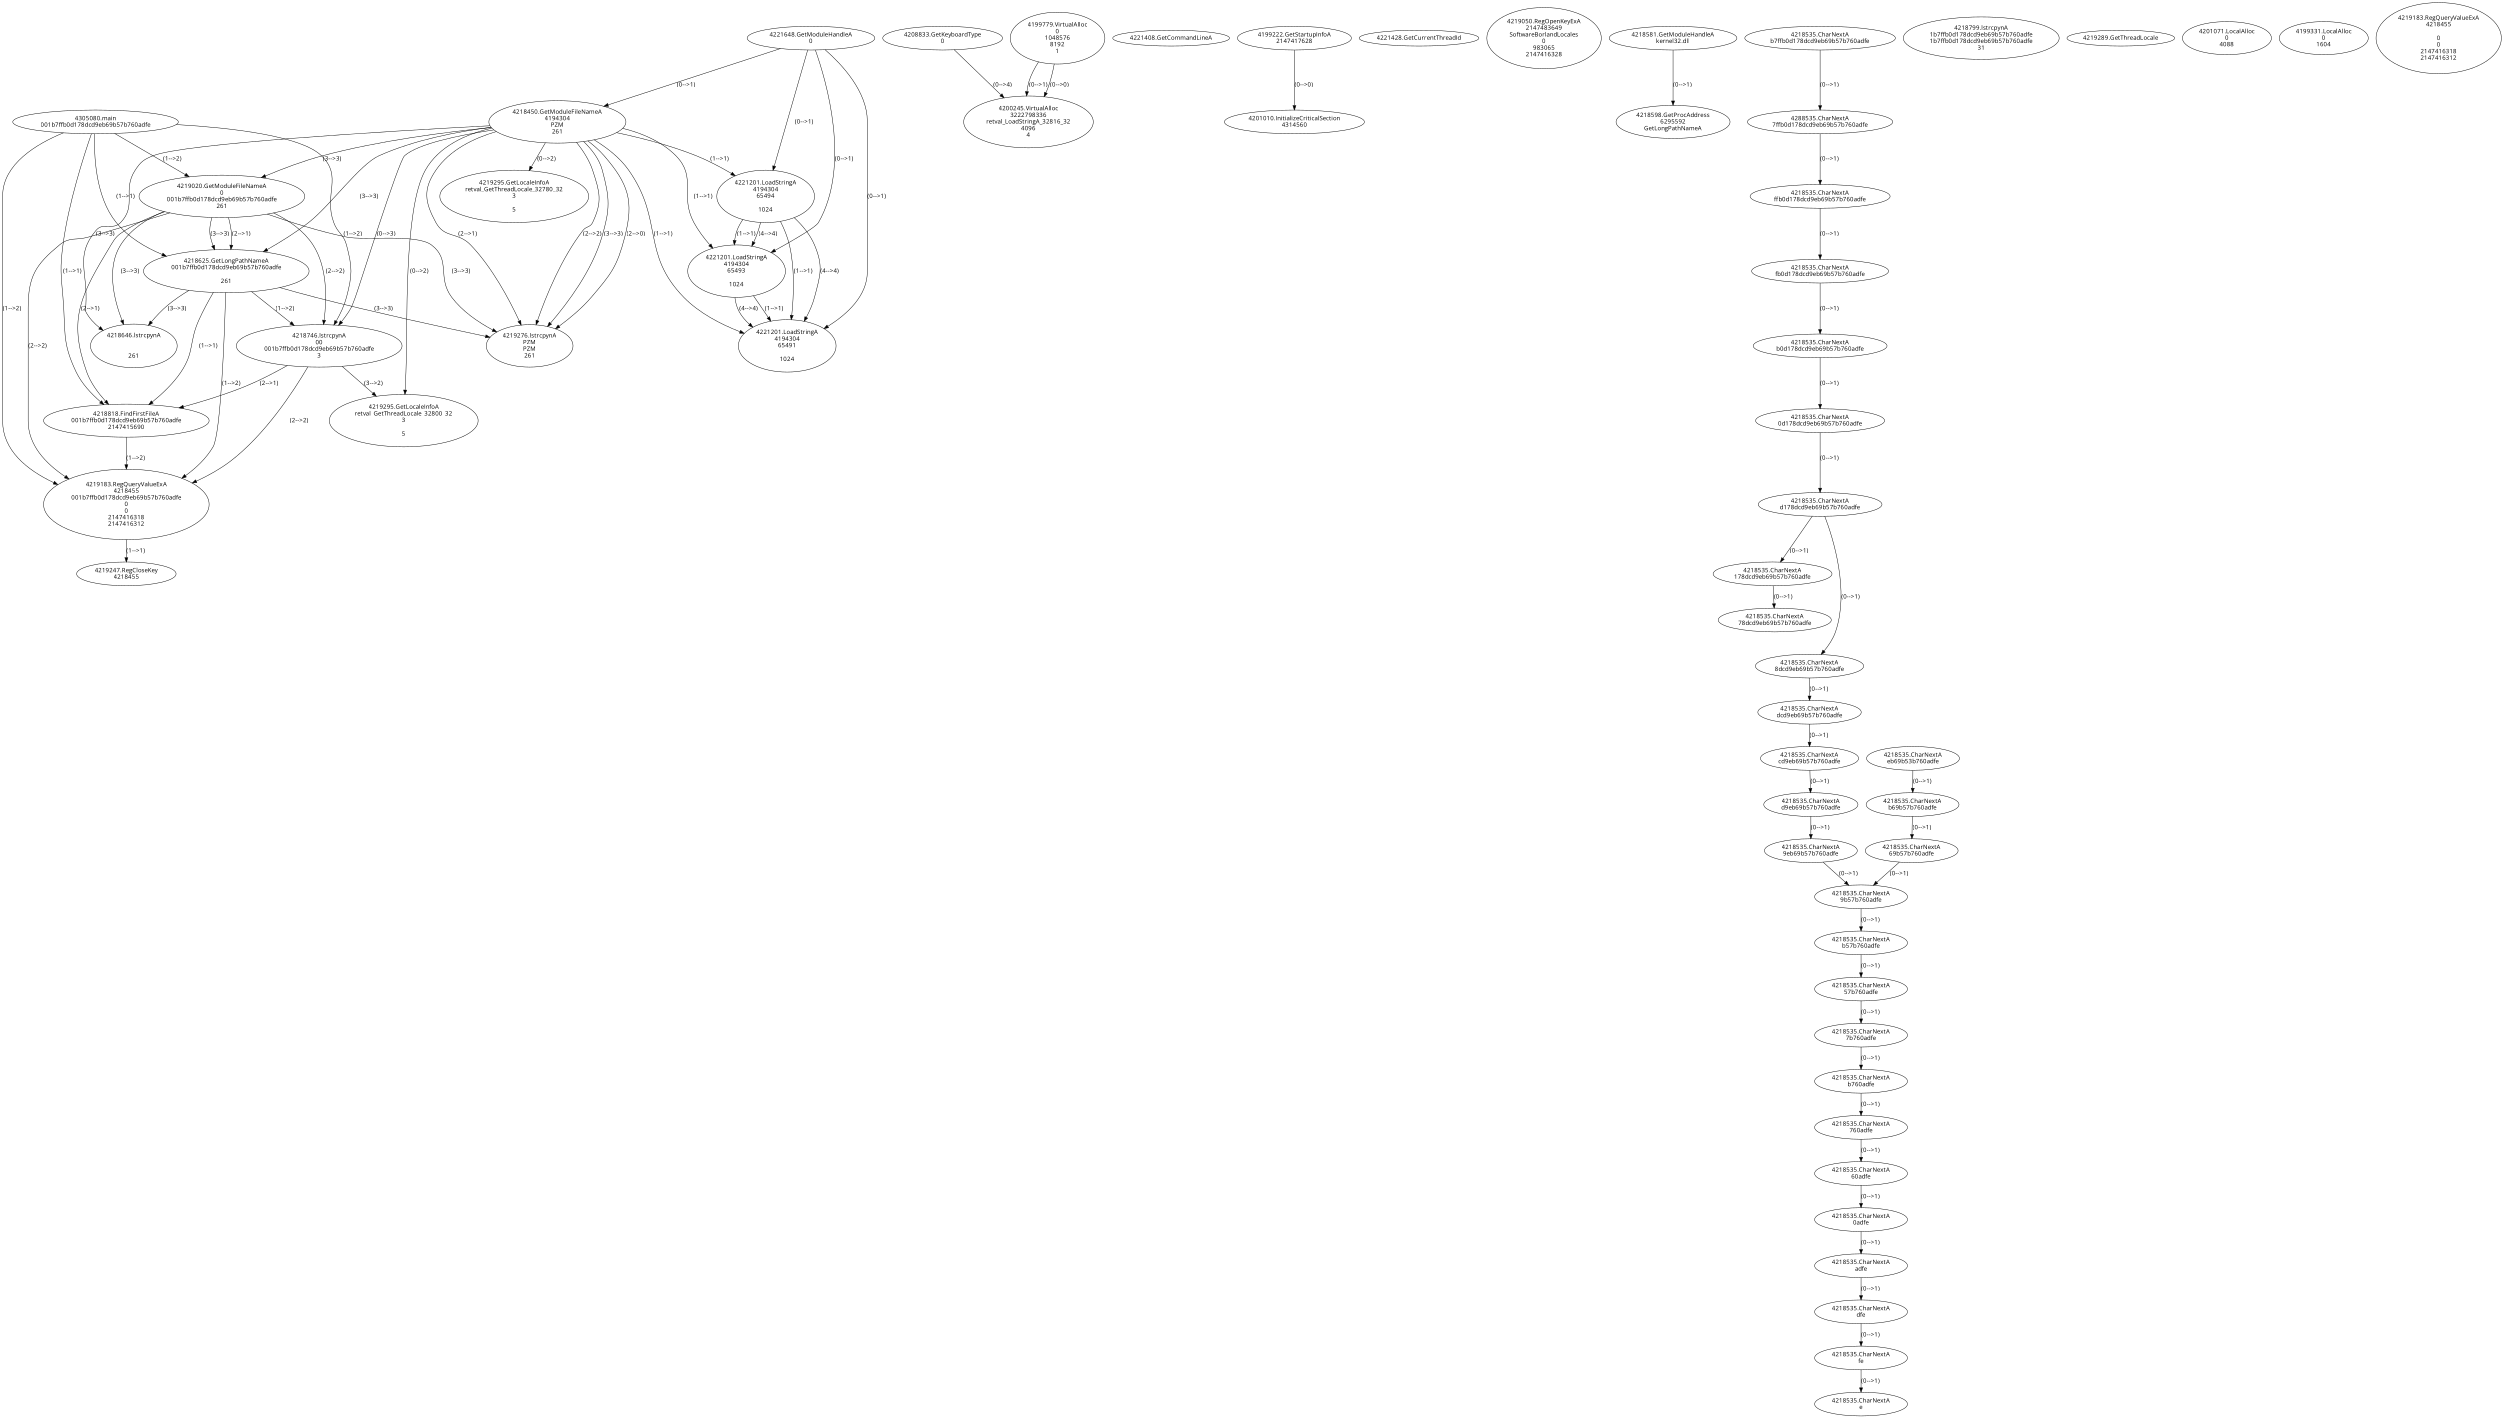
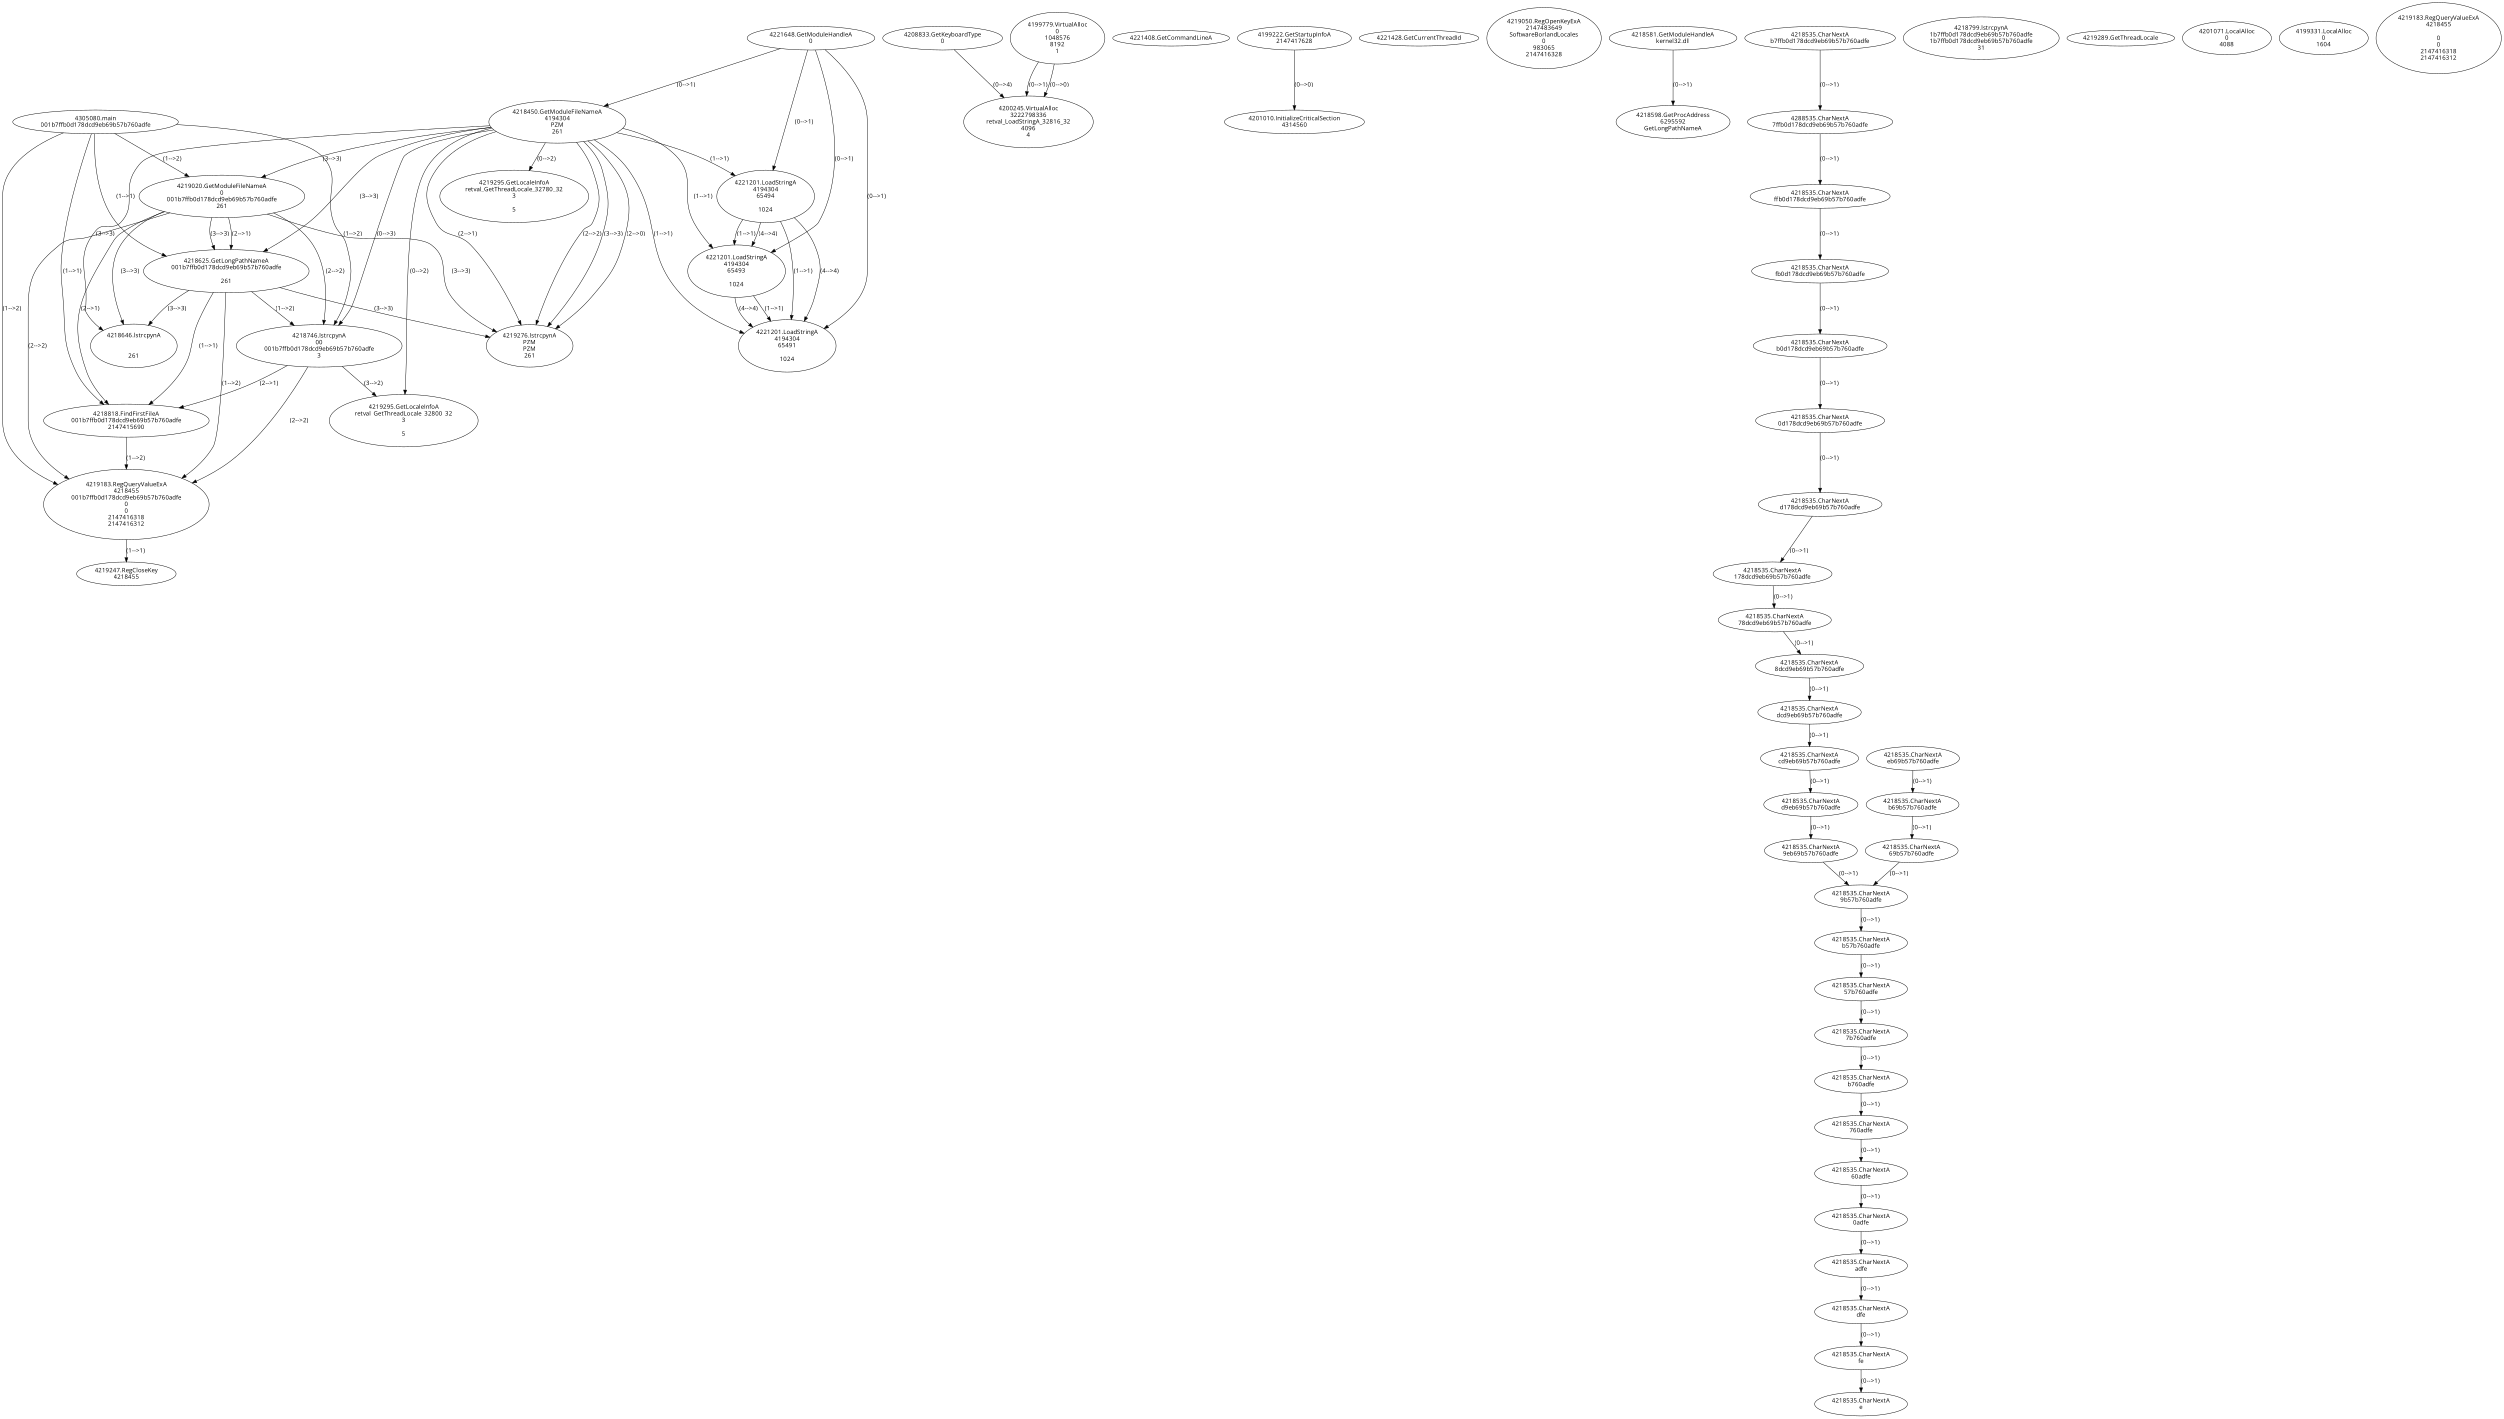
(1841, 584) -> (1791, 641)
(1913, 758) -> (1913, 758)
